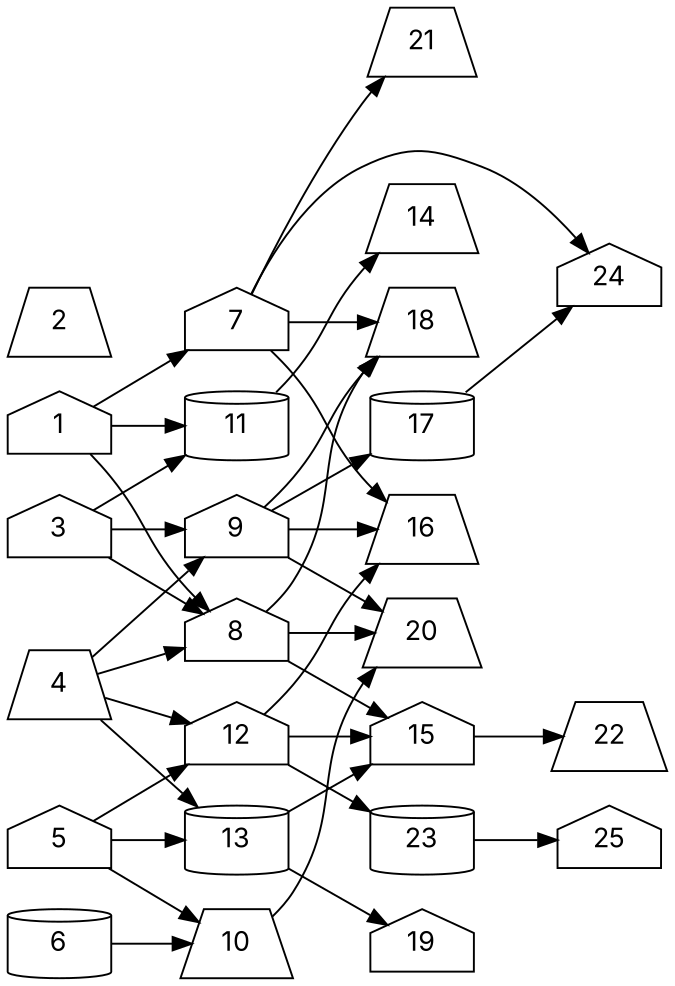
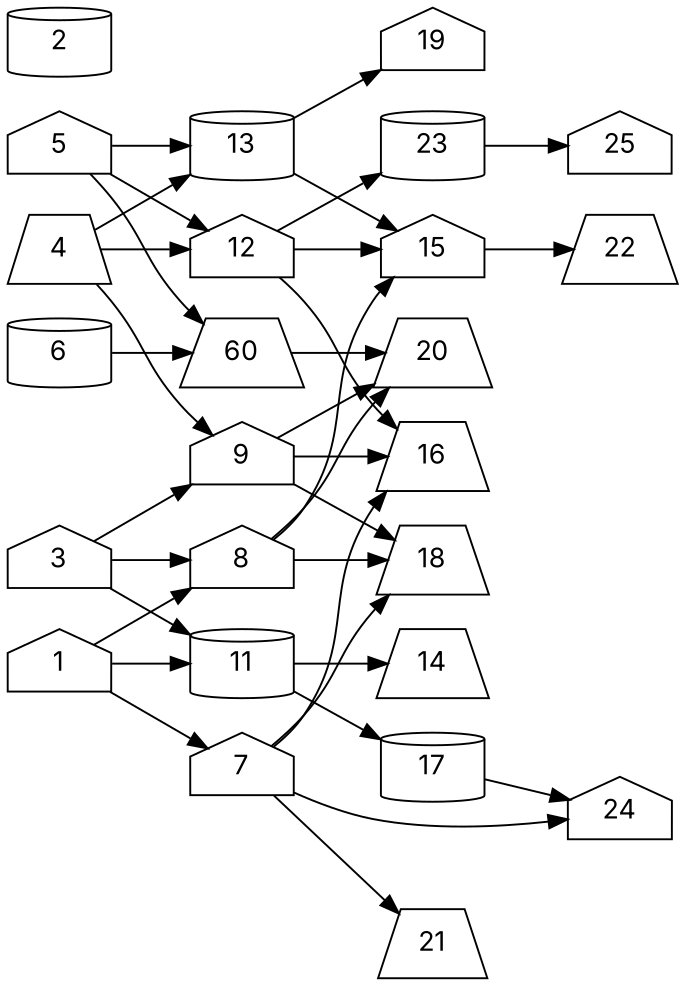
(59, 322) -> (59, 42)
(313, 487) -> (329, 711)
(131, 664) -> none
(237, 944) -> (242, 353)
